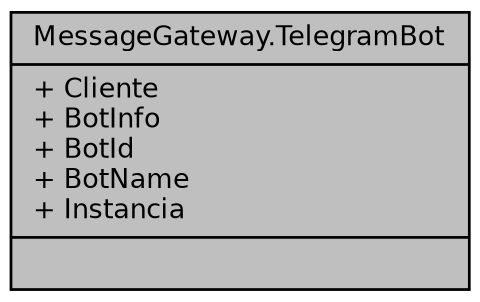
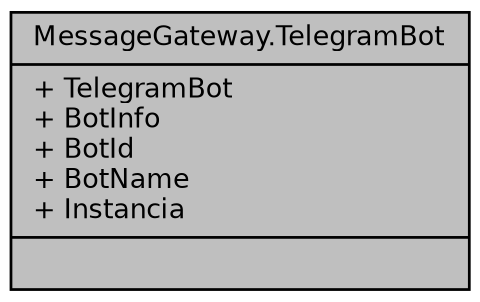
(96, 89) -> (133, 89)
